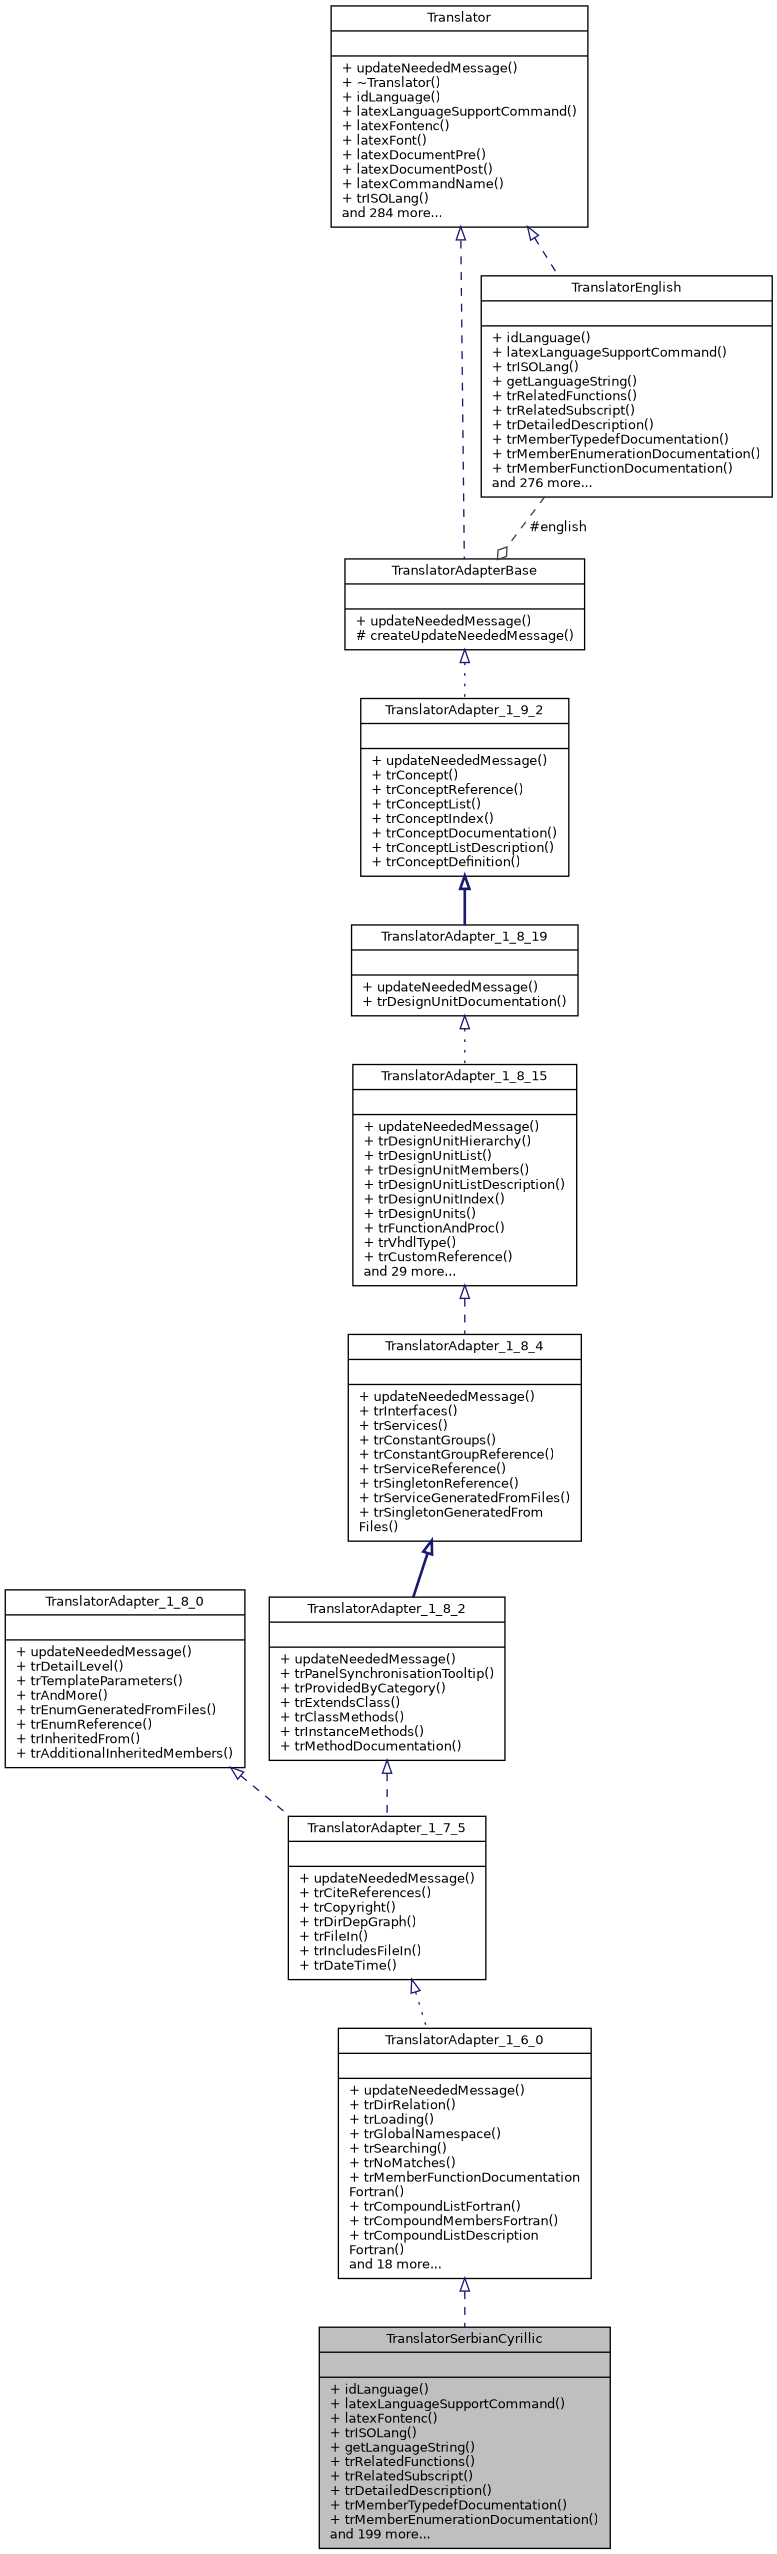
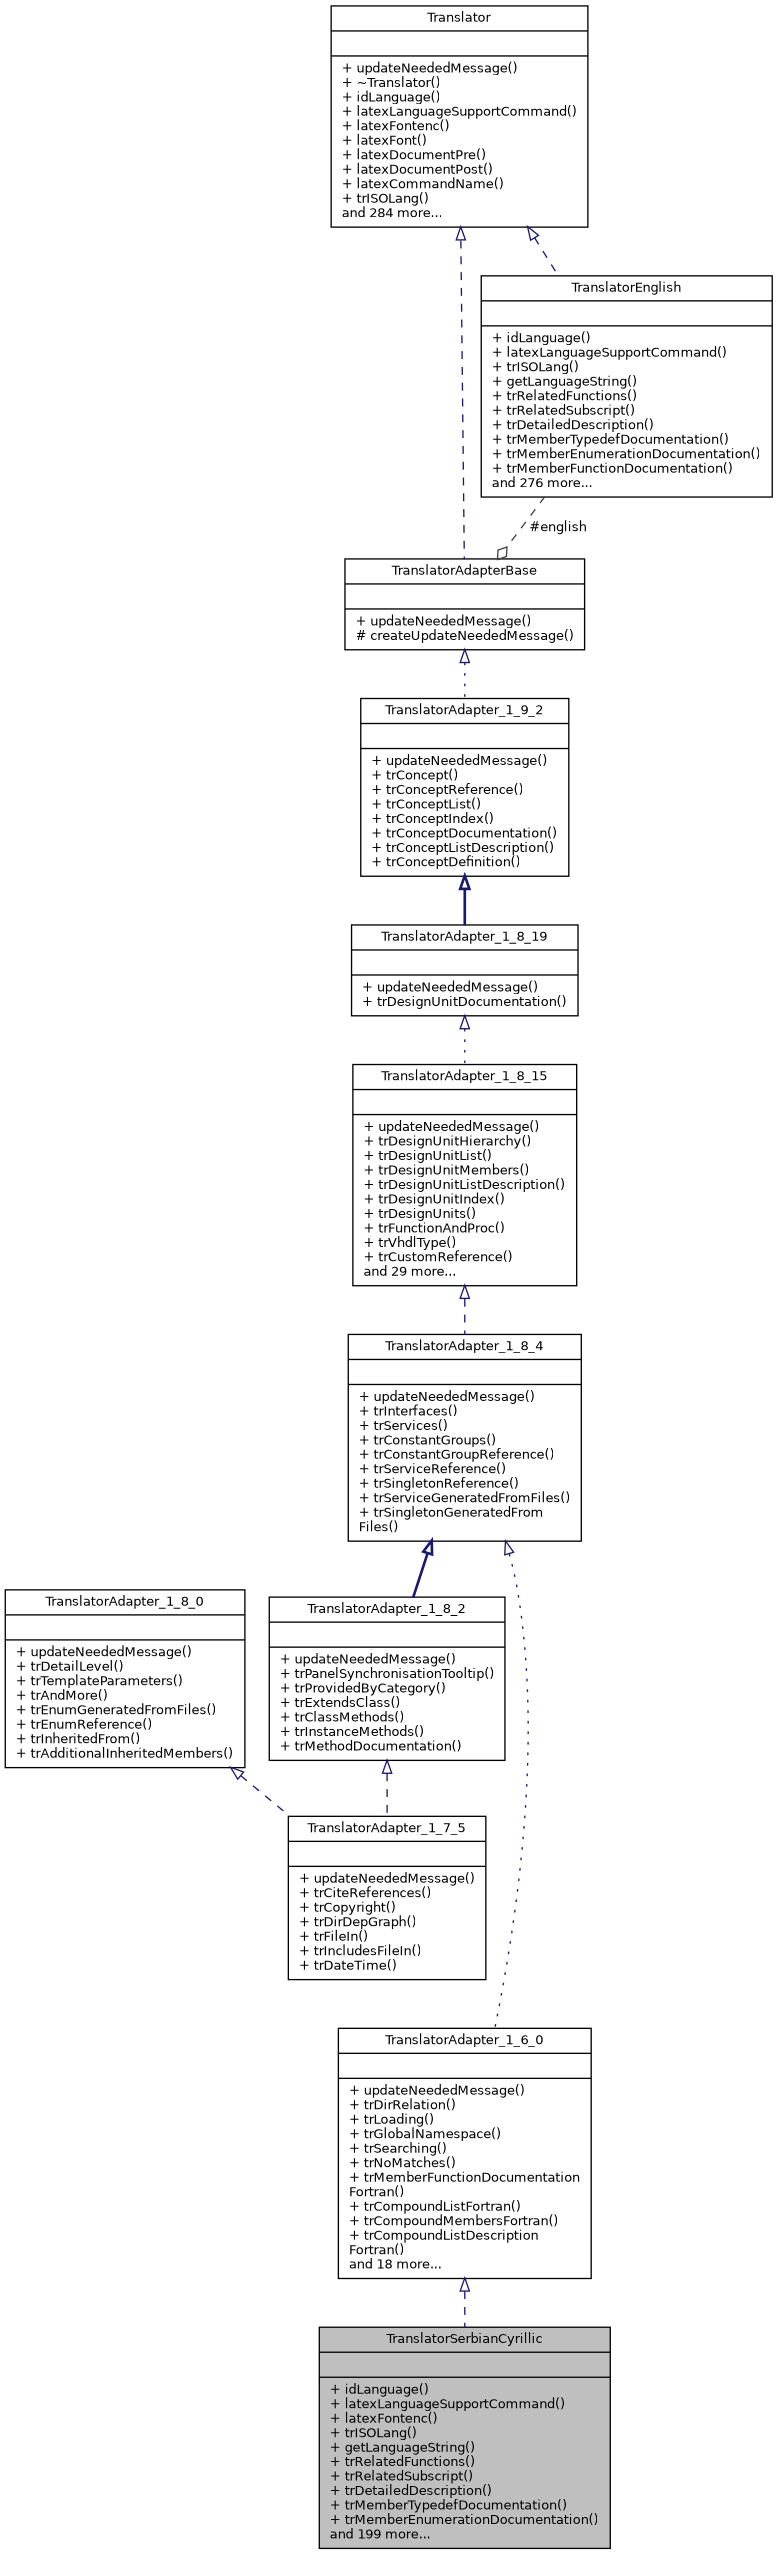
(421, 2010) -> (526, 1792)
